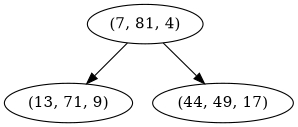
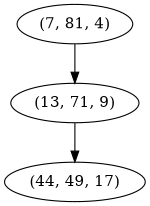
(180, 59) -> (75, 137)
